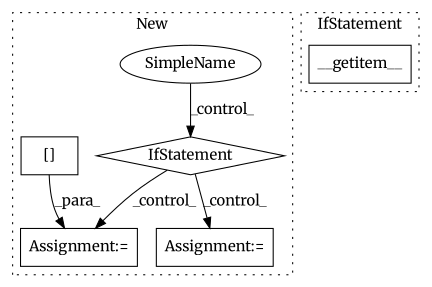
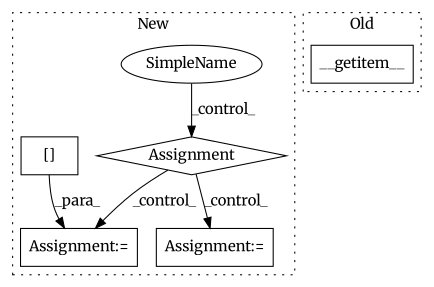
(360, 25) -> (362, 25)
(191, 156) -> (192, 156)
